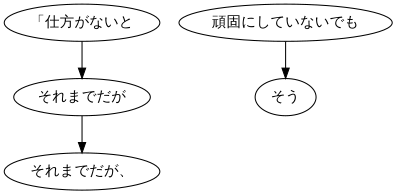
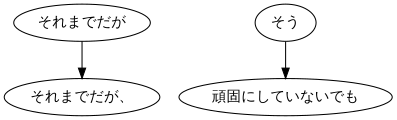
(82, 23) -> none
(286, 55) -> (286, 55)
